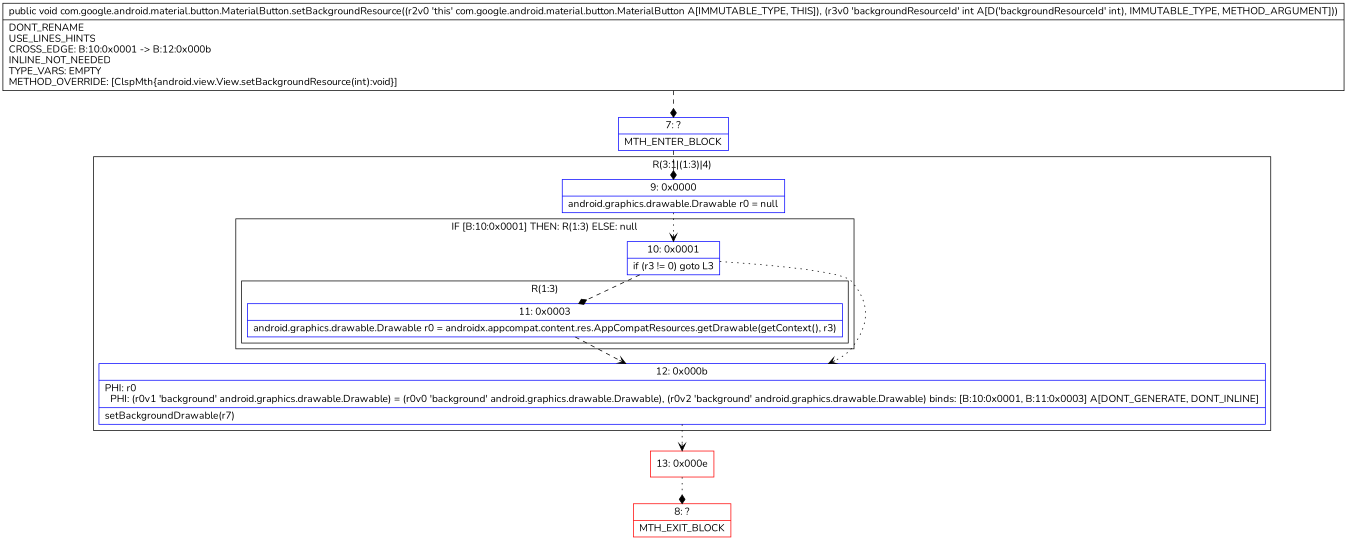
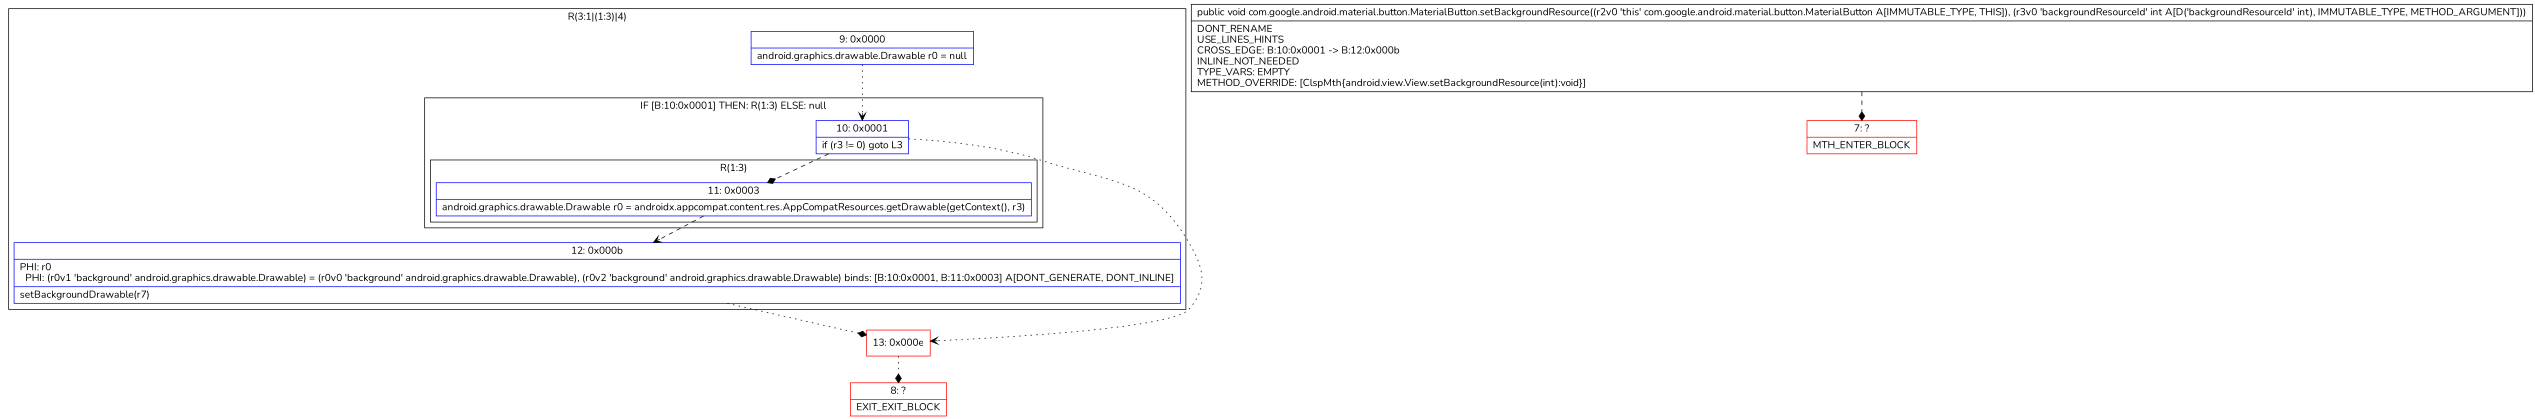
(673, 134) -> (1862, 137)
(673, 161) -> none
(833, 274) -> (1193, 250)
(682, 435) -> (793, 318)
(682, 528) -> (898, 407)
